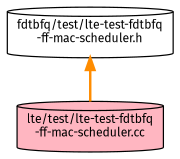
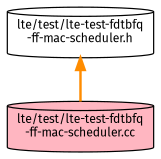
(90, 32) -> (80, 32)
